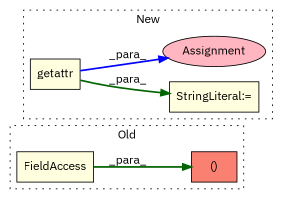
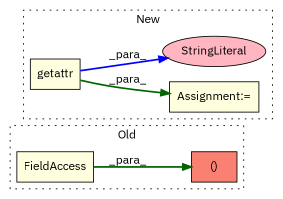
(214, 51) -> (214, 51)
(214, 97) -> (214, 97)
